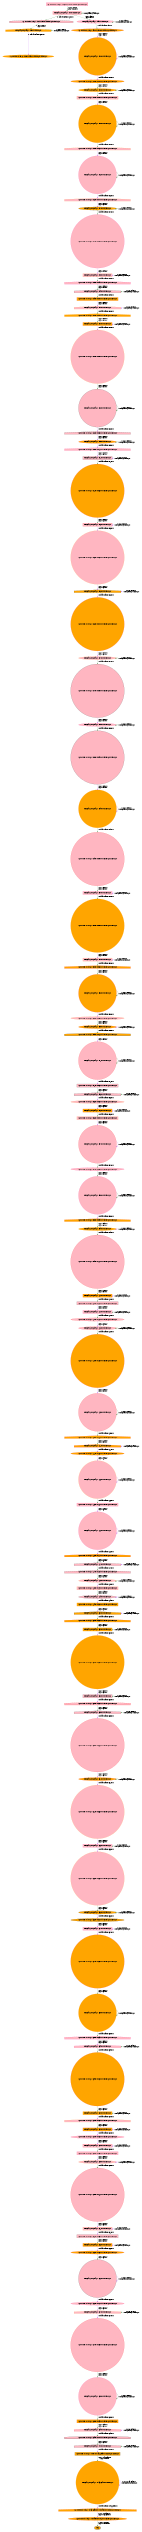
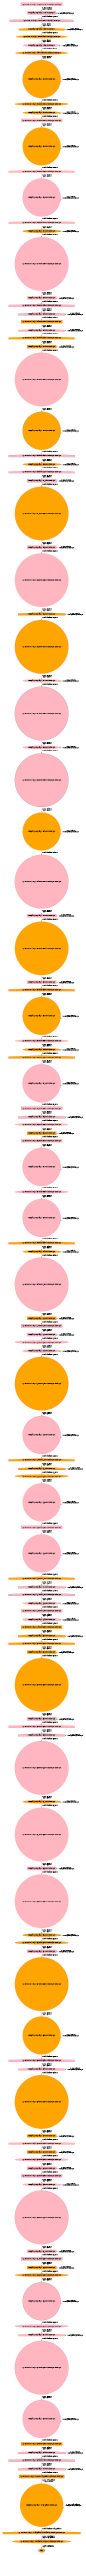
(81, 17) -> (42, 41)
(98, 408) -> (42, 431)
